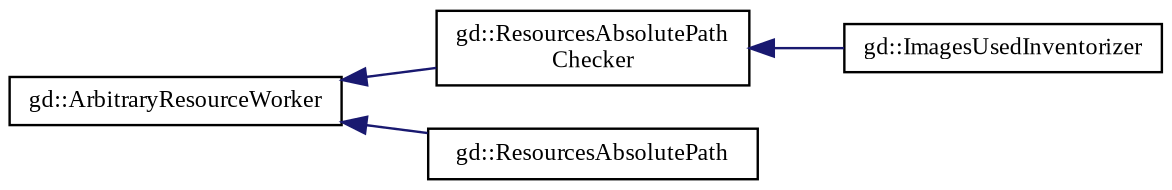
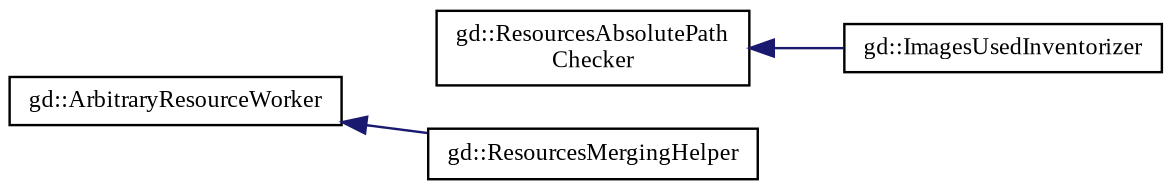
(401, 72) -> none
(593, 154) -> (593, 154)
